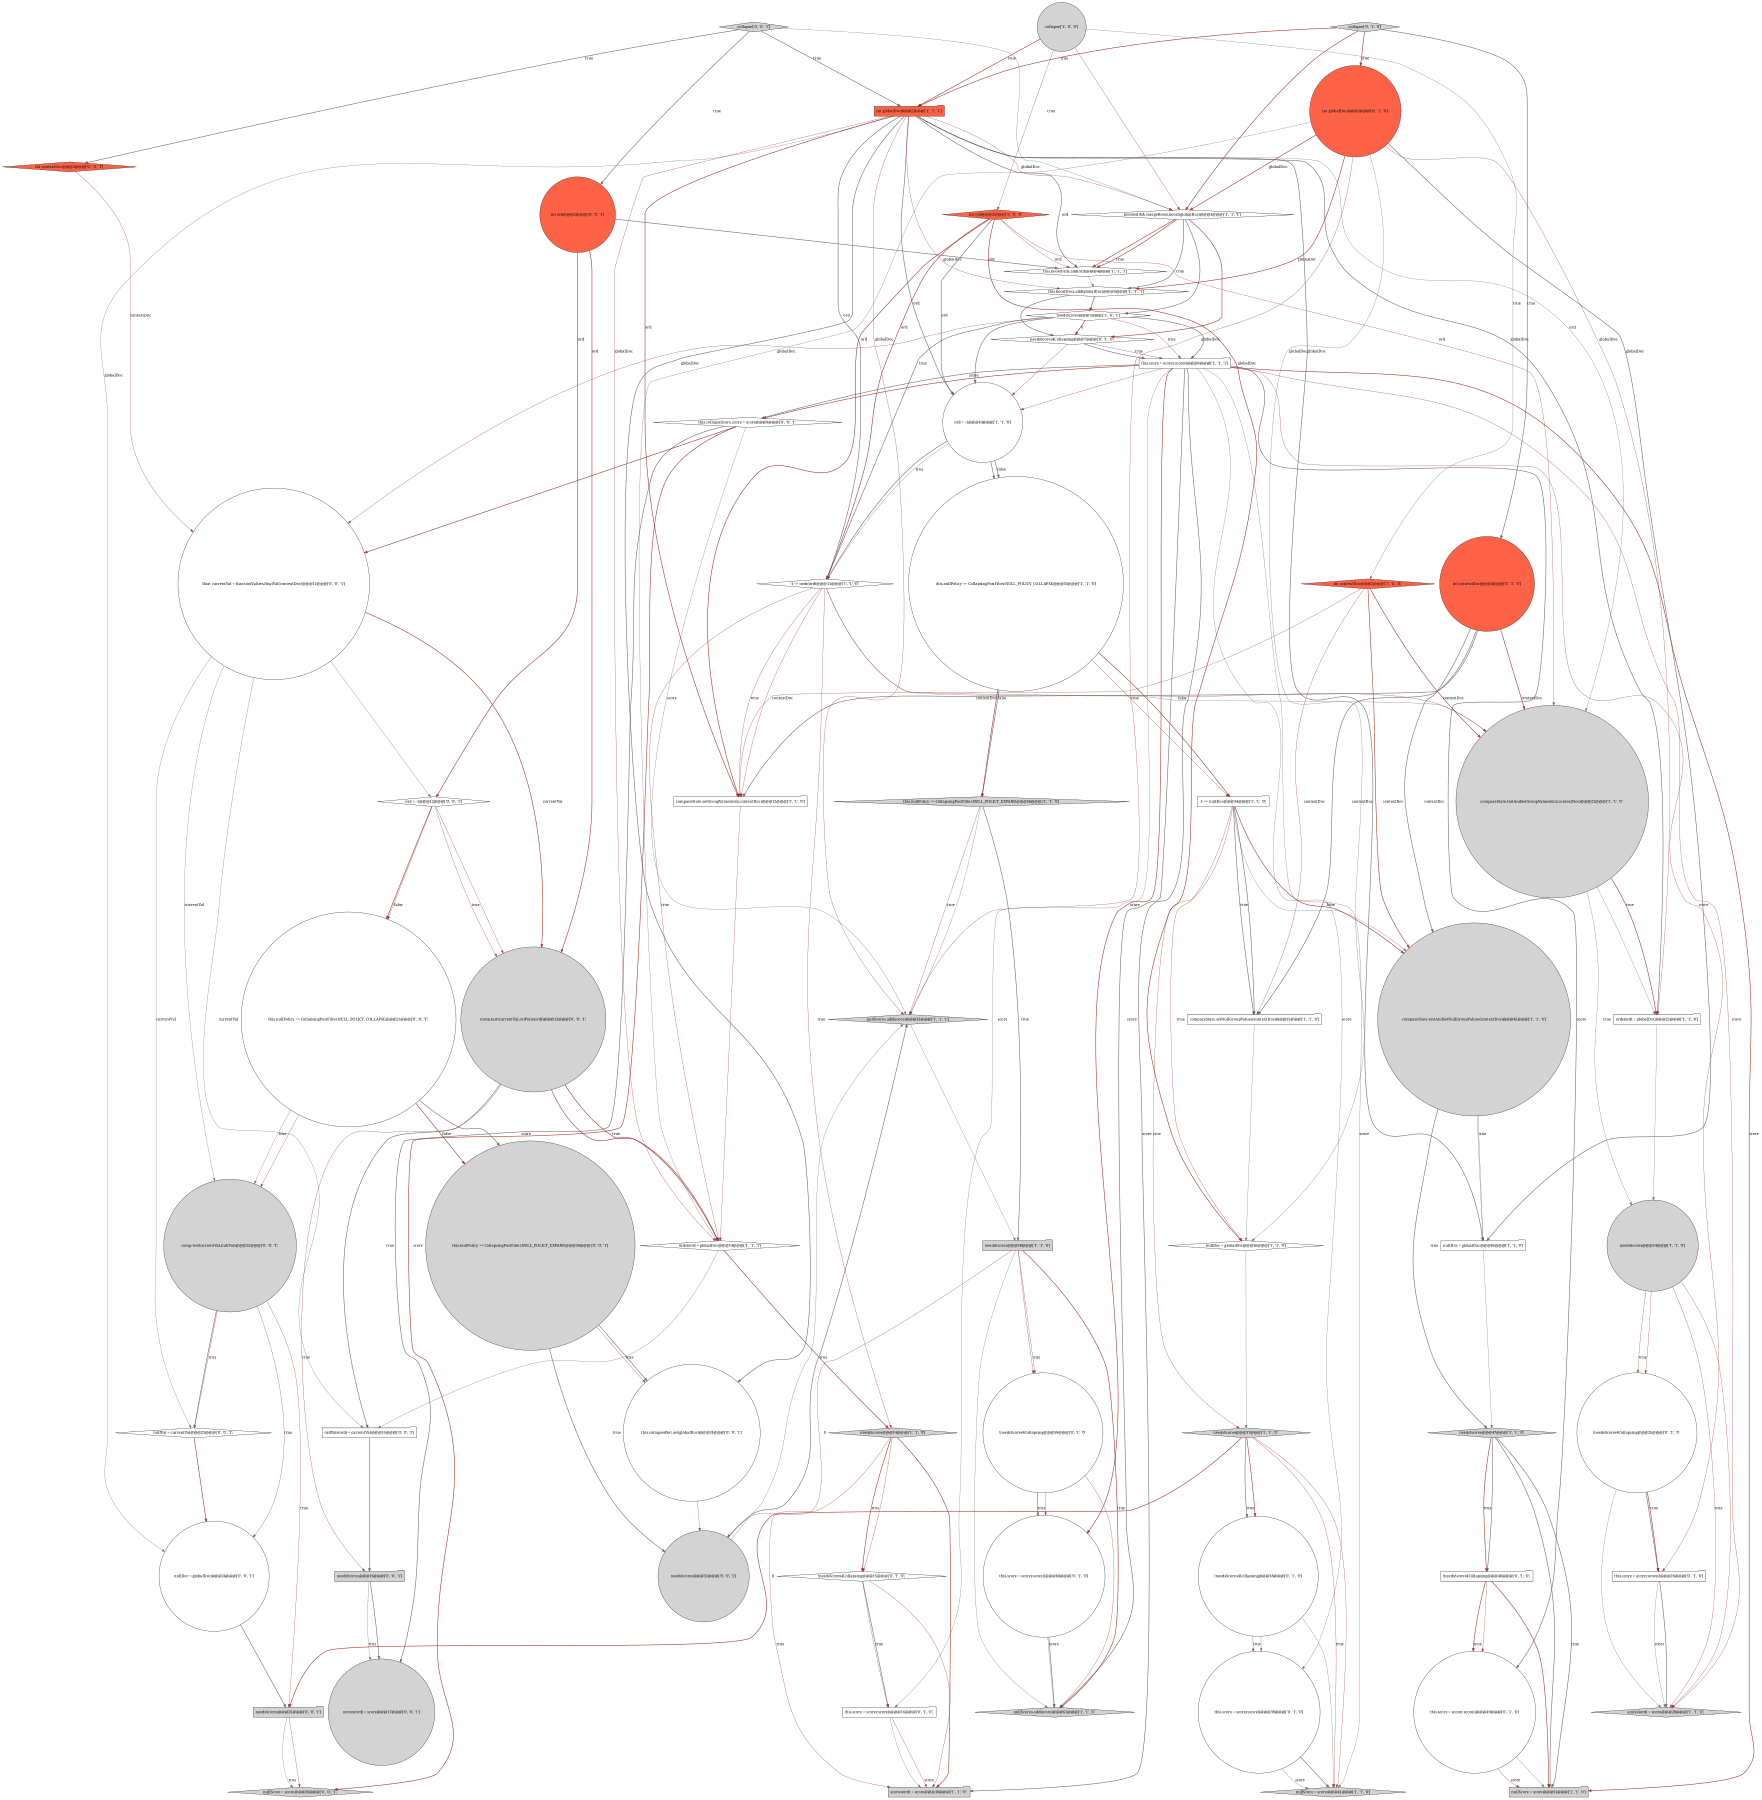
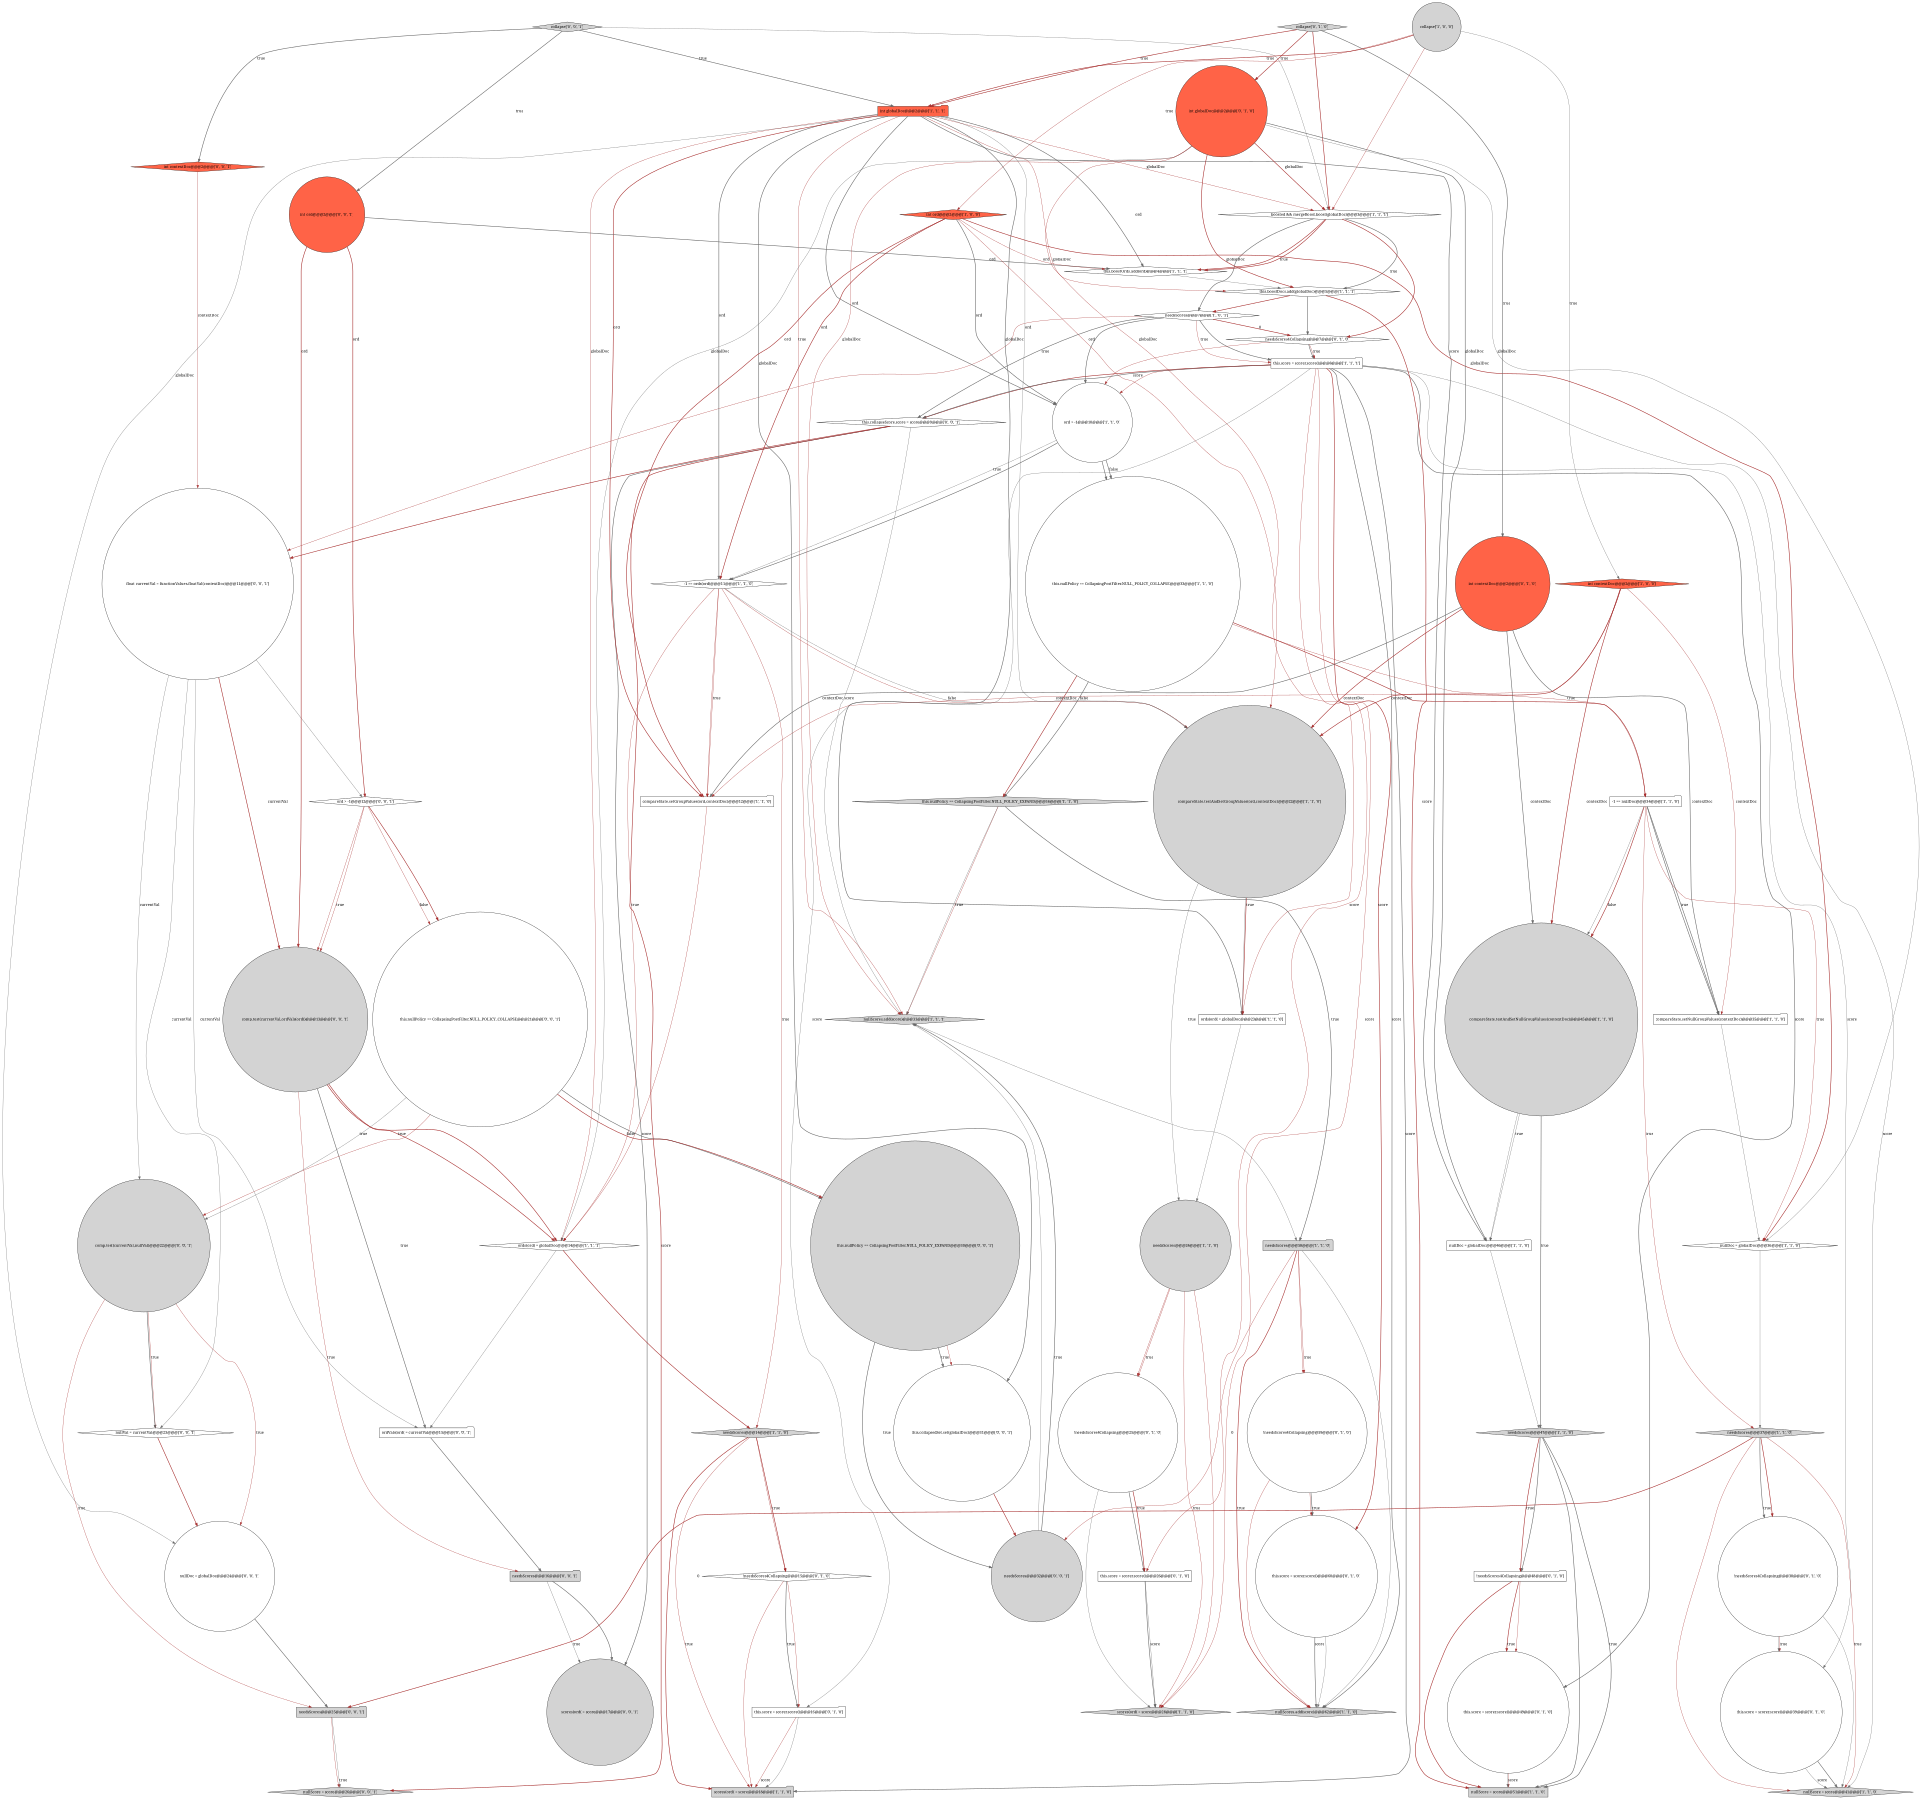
(884, 339) -> (802, 339)
(1316, 351) -> (1454, 351)
(900, 404) -> (1032, 354)
(1750, 990) -> (1414, 1035)
(699, 1515) -> (1004, 1513)
